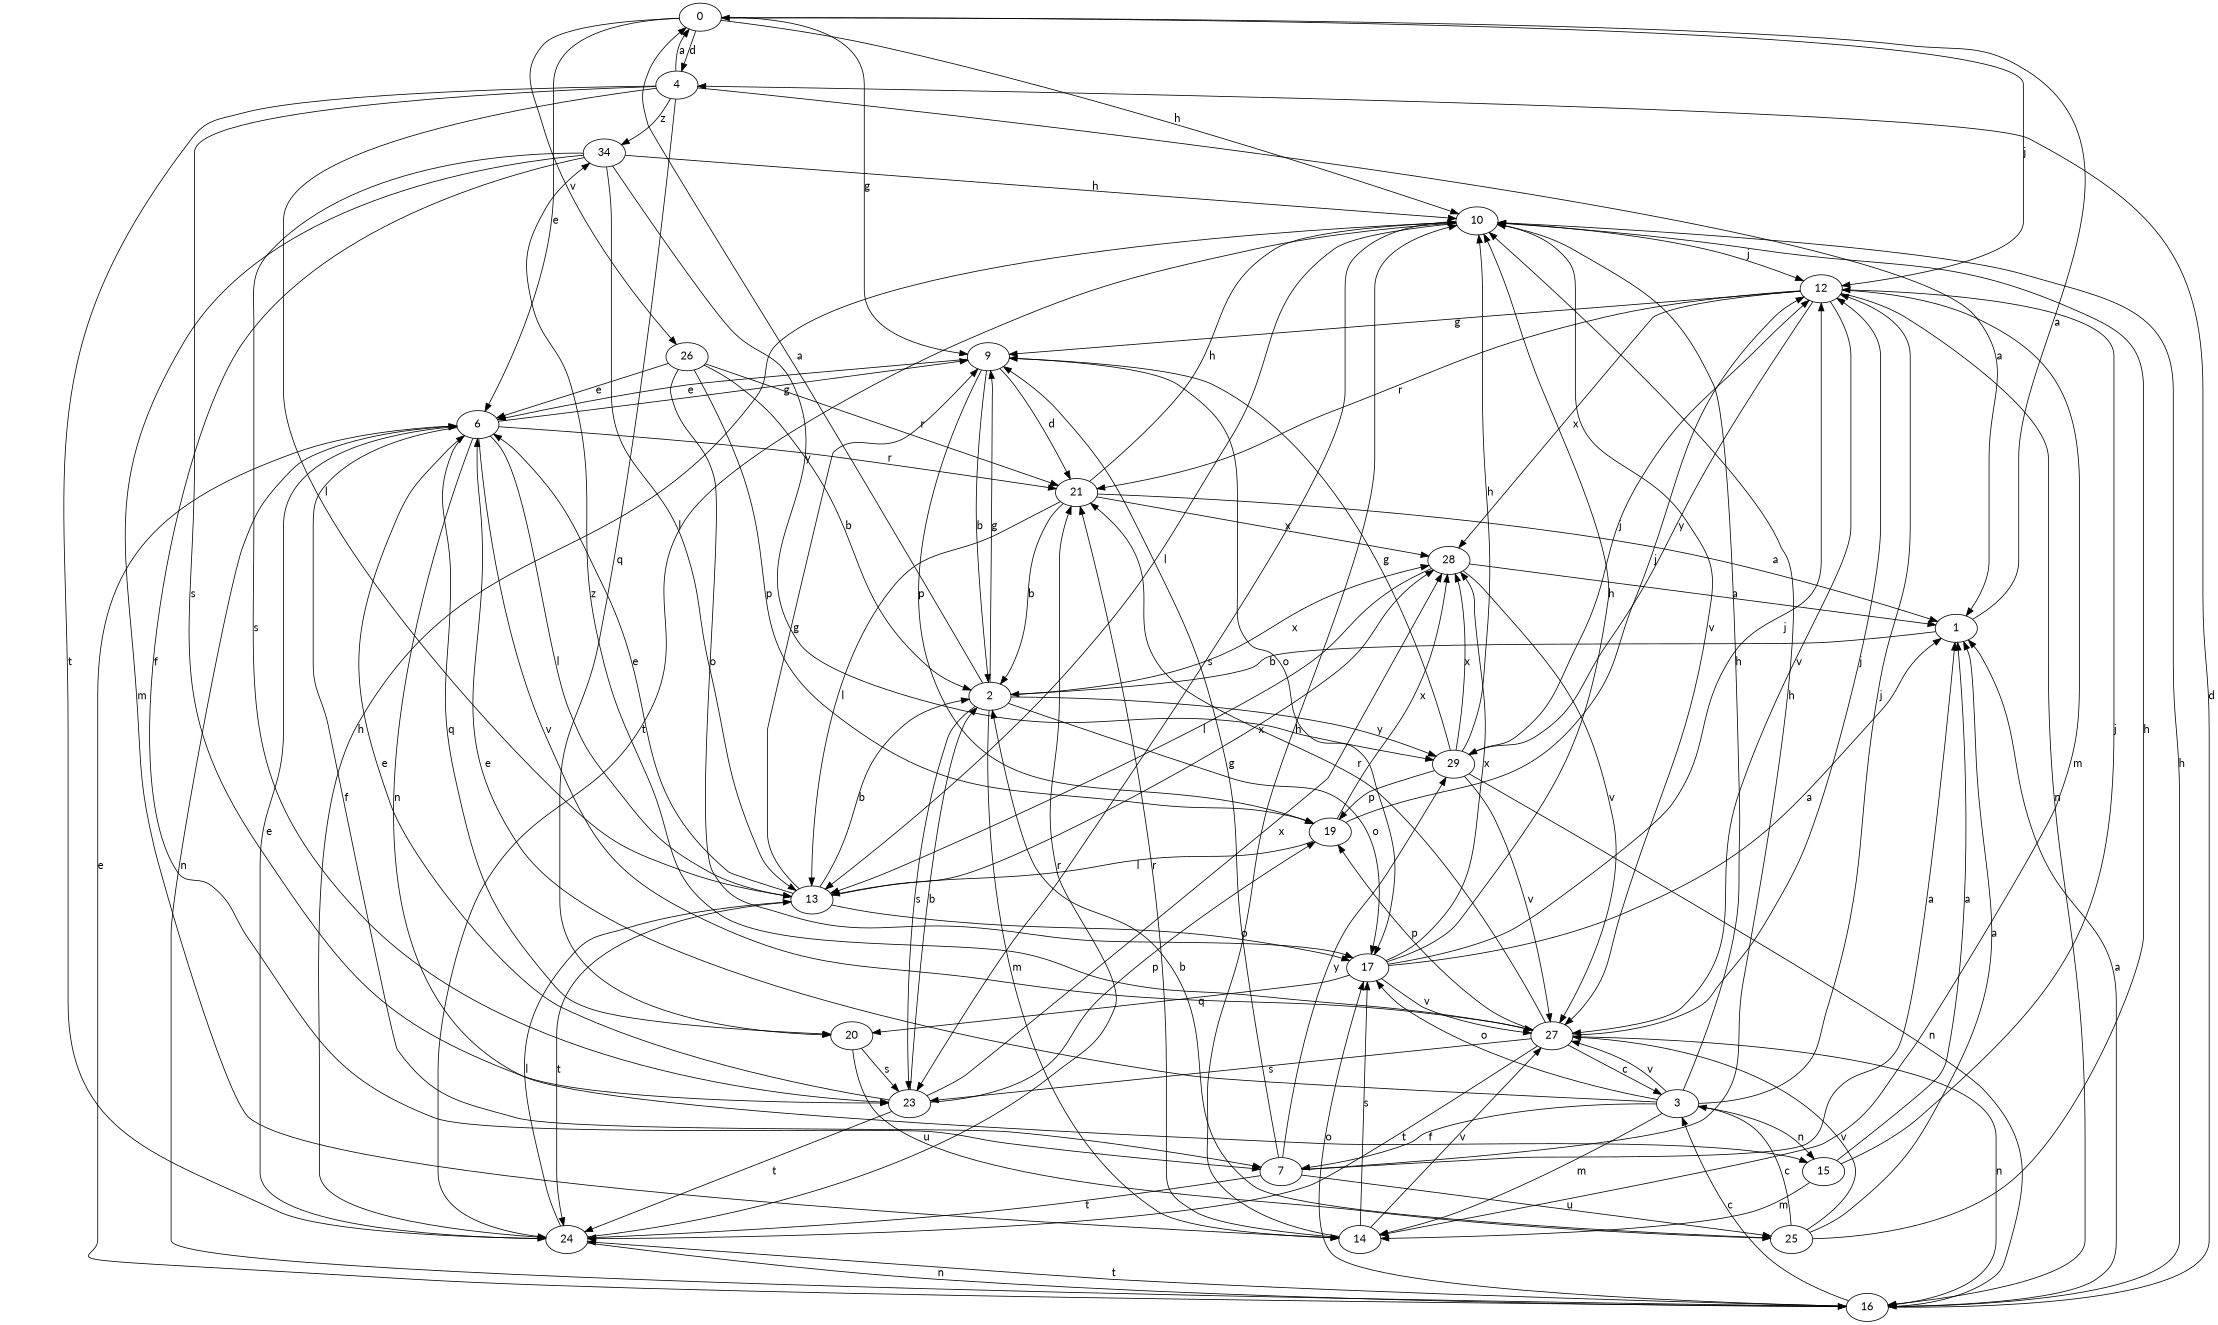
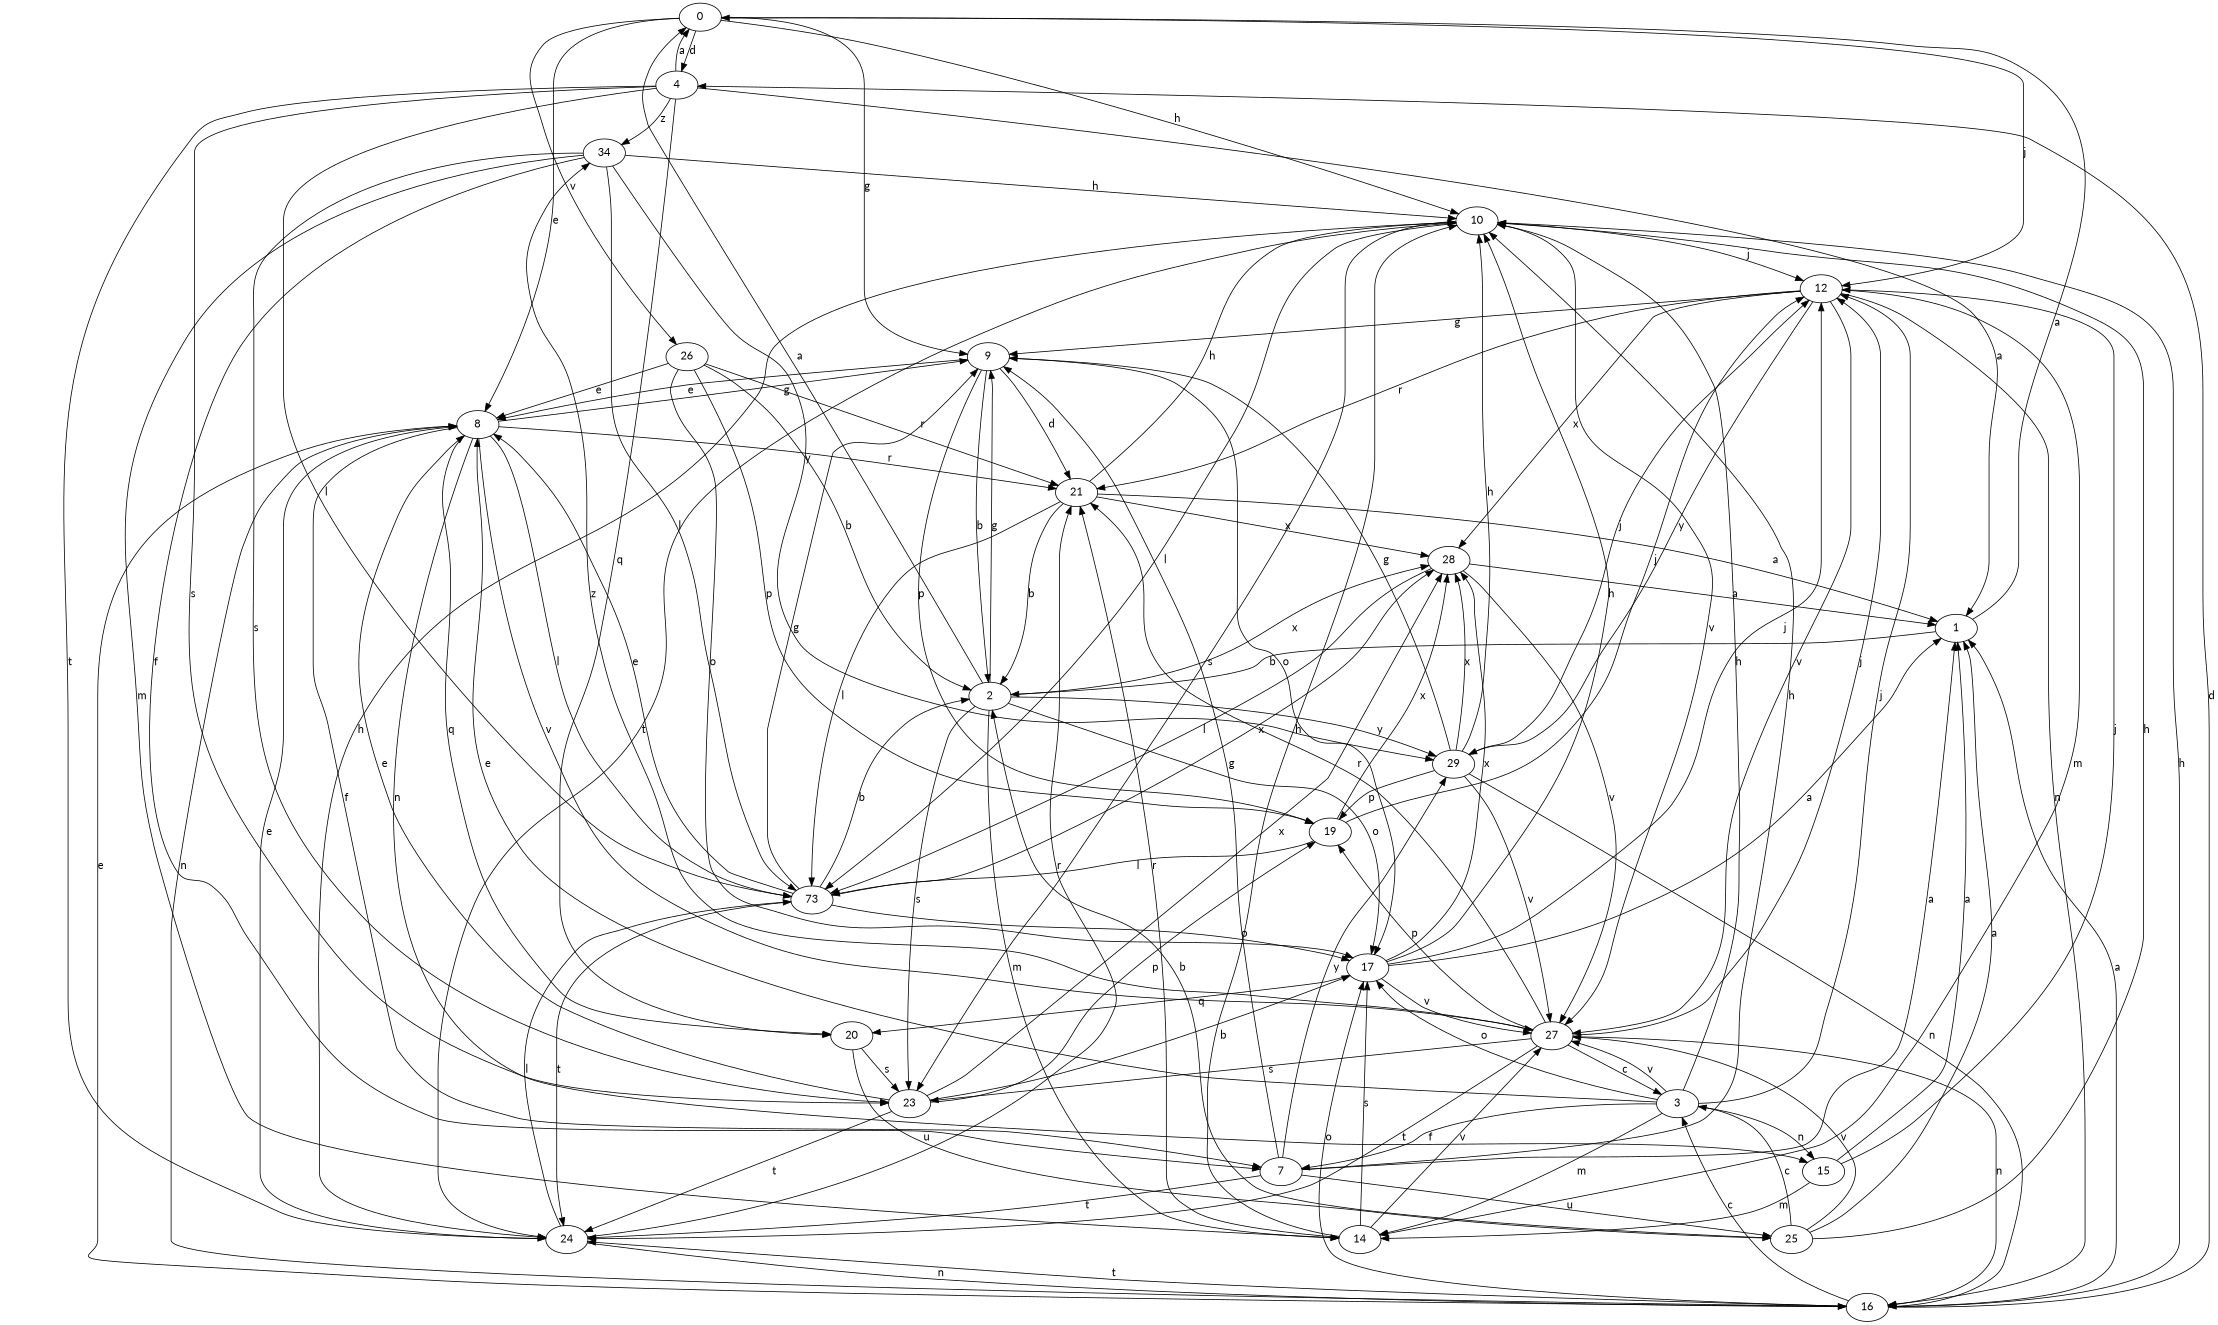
(478, 425) -> (478, 425)
(928, 899) -> (1139, 1050)
(812, 900) -> (812, 900)
